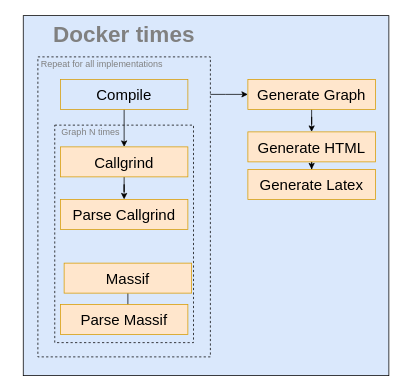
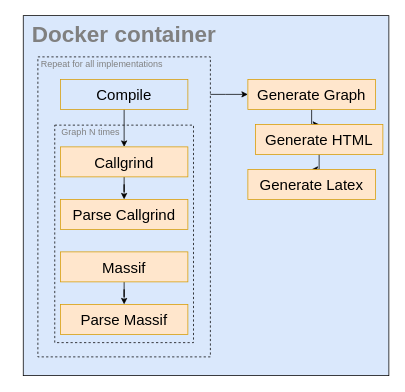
(124, 34) -> (124, 34)
(312, 147) -> (319, 139)
(128, 278) -> (124, 267)
